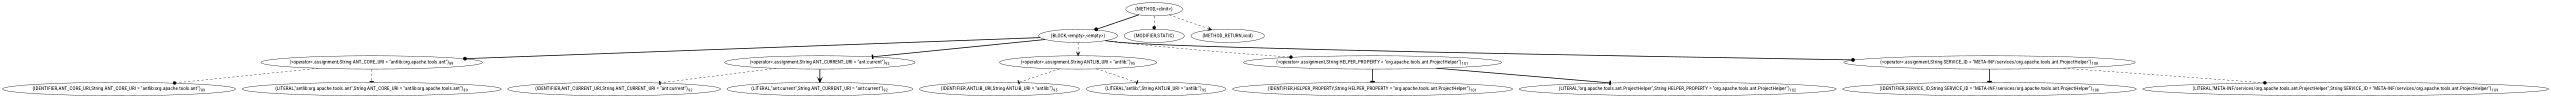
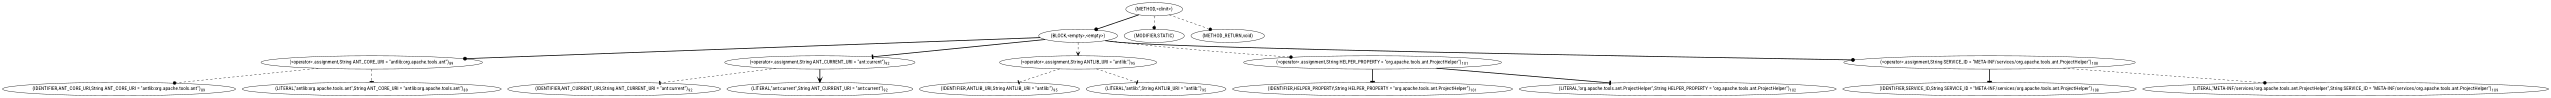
(1189, 22) -> (1189, 22)
